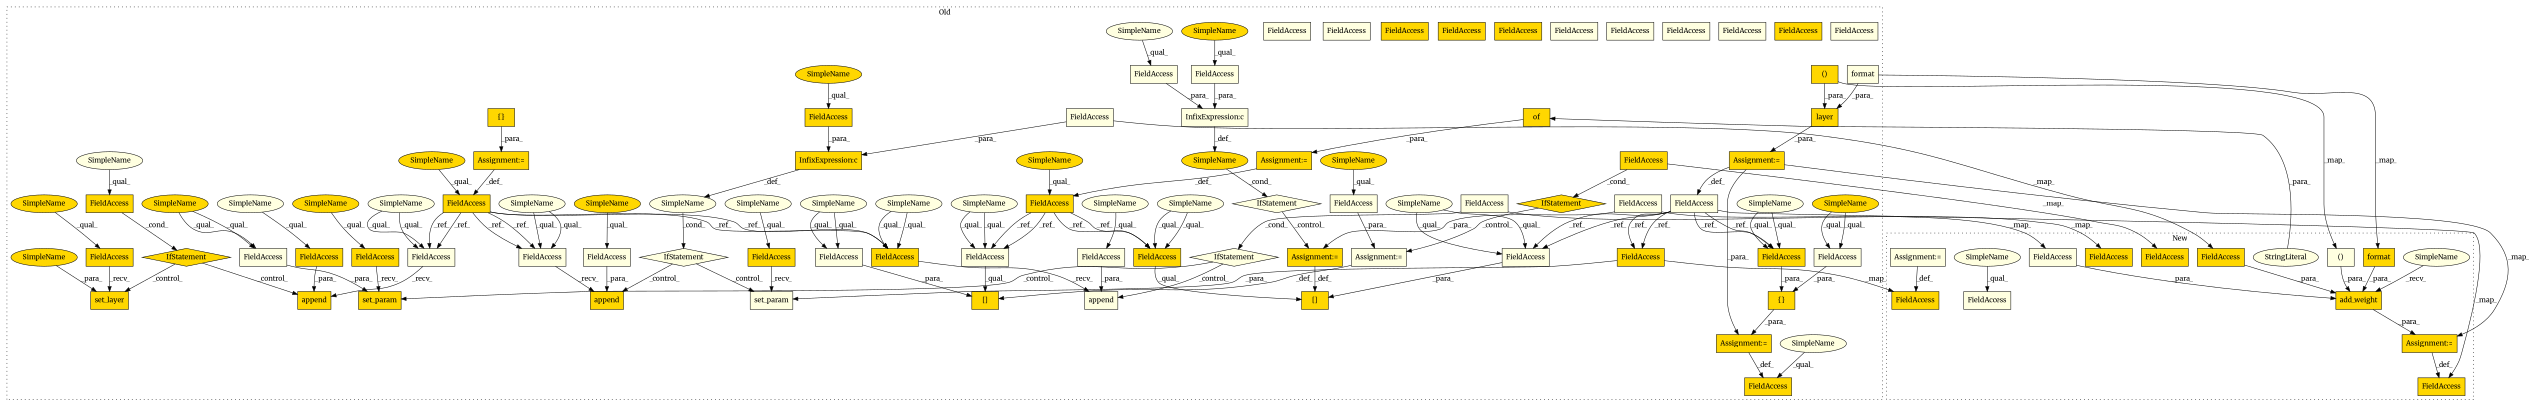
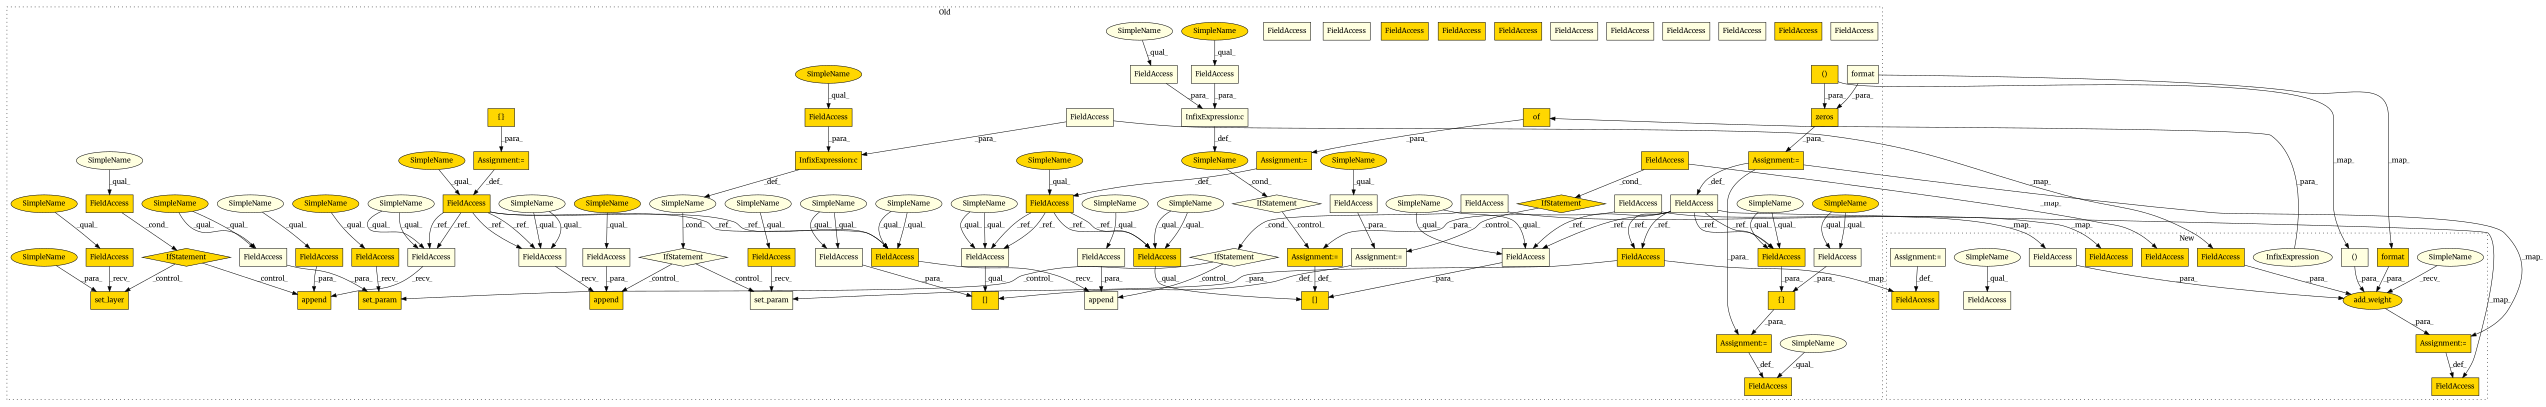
(1825, 118) -> (1825, 118)
(2286, 257) -> (2293, 257)
(2359, 300) -> (2373, 300)
